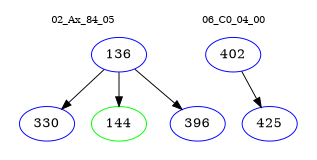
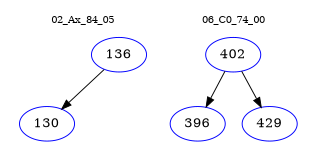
(234, 21) -> (234, 21)
(148, 80) -> (218, 85)
(47, 124) -> (47, 124)
(119, 124) -> none
(270, 124) -> (270, 124)
